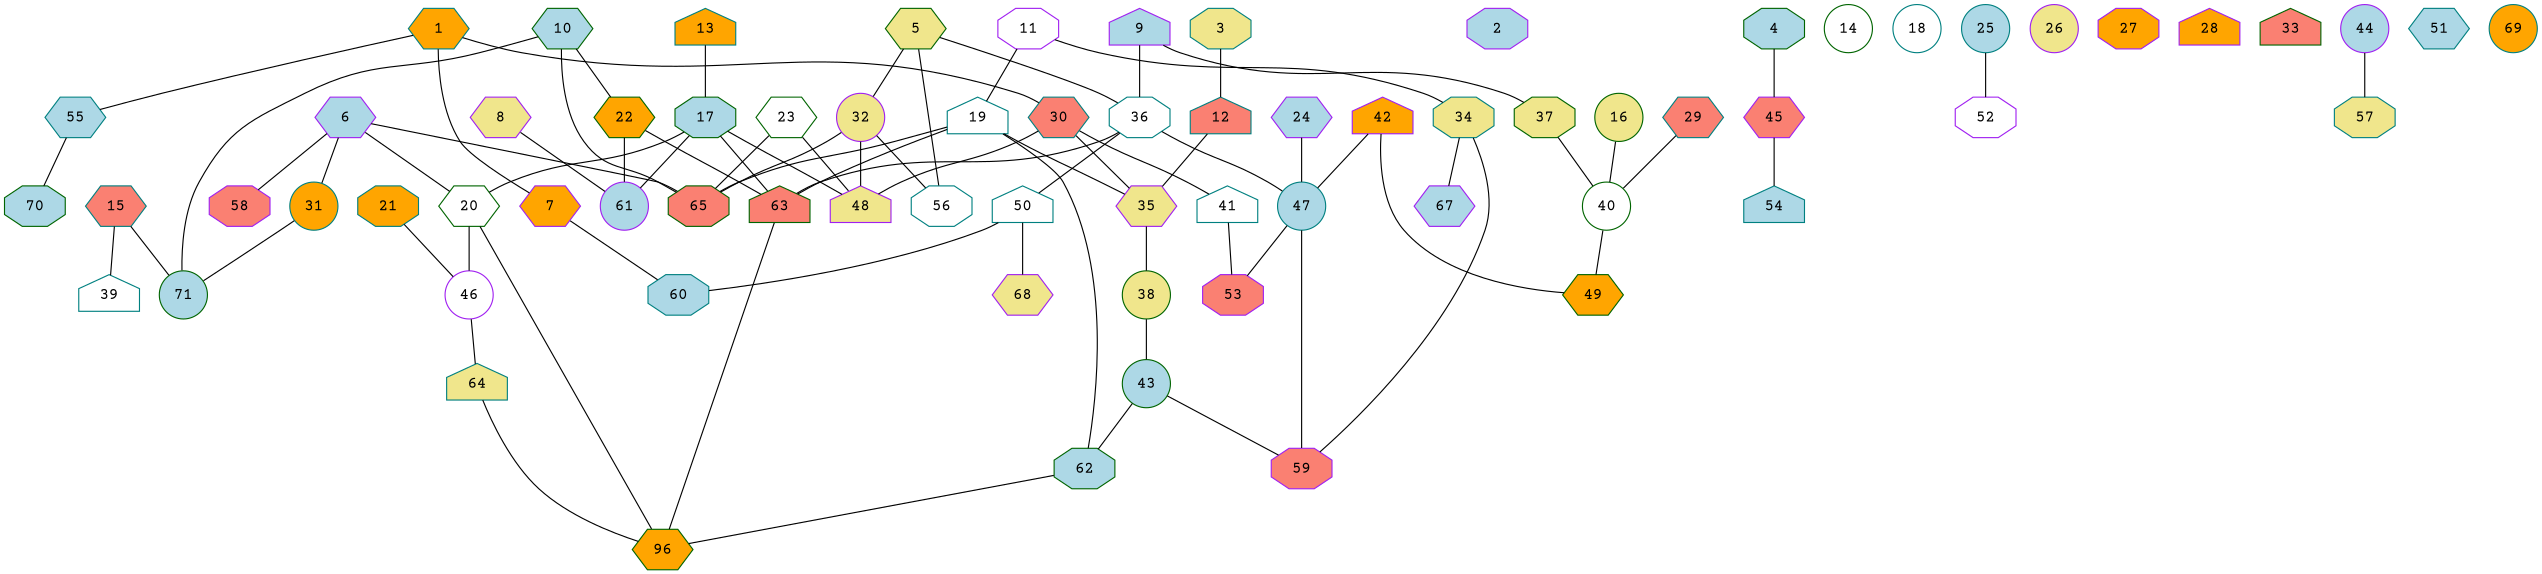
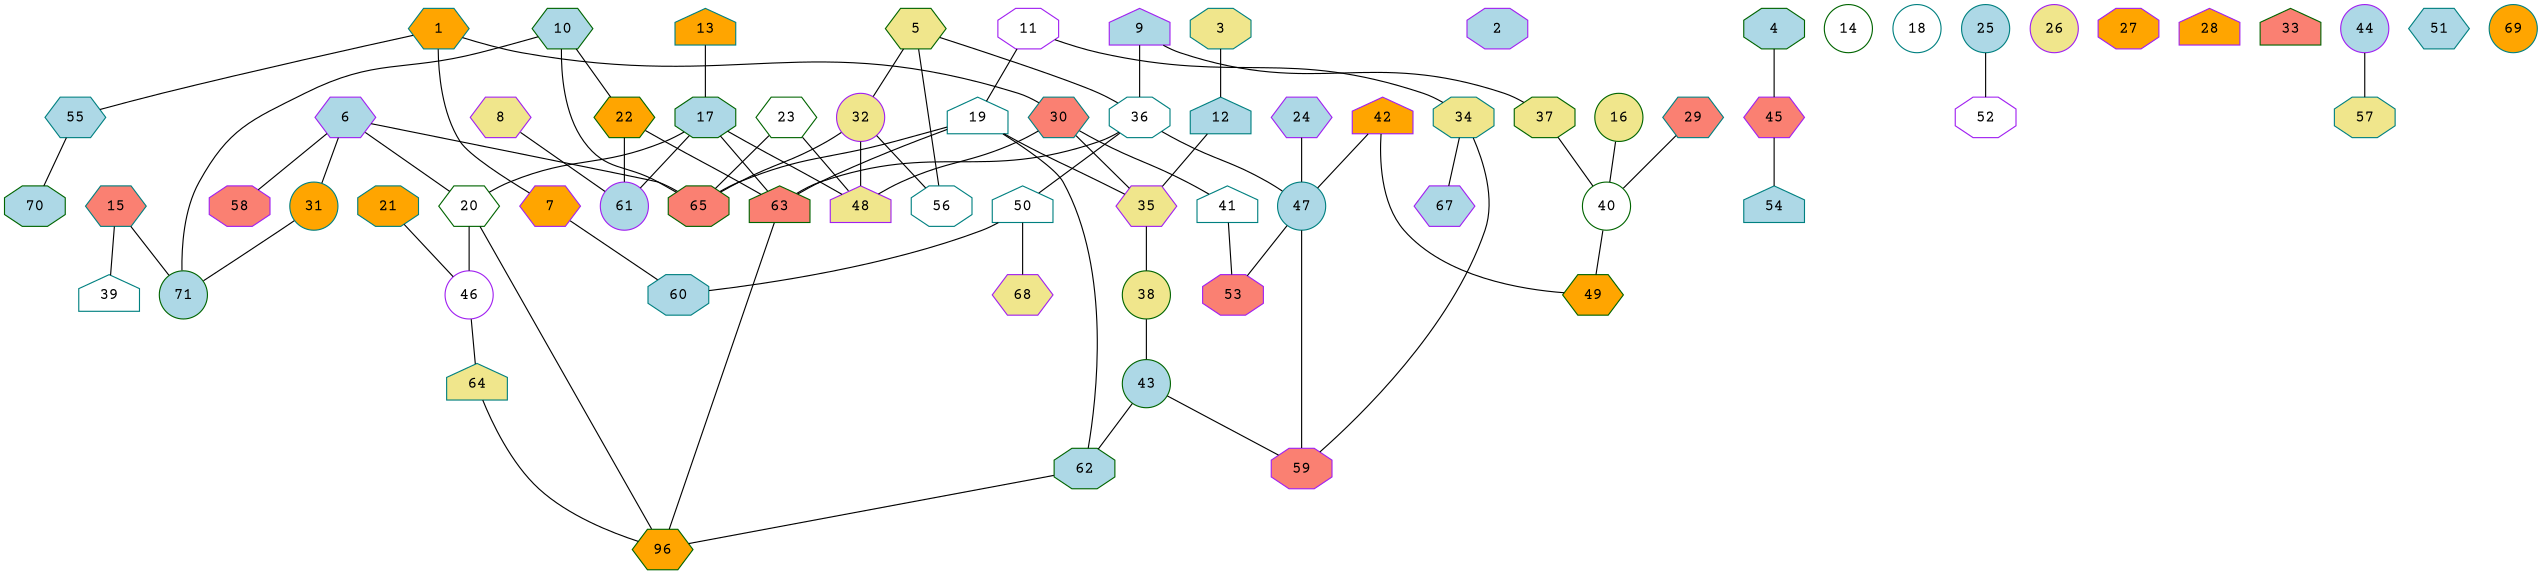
(1221, 117) -> (1221, 117)
